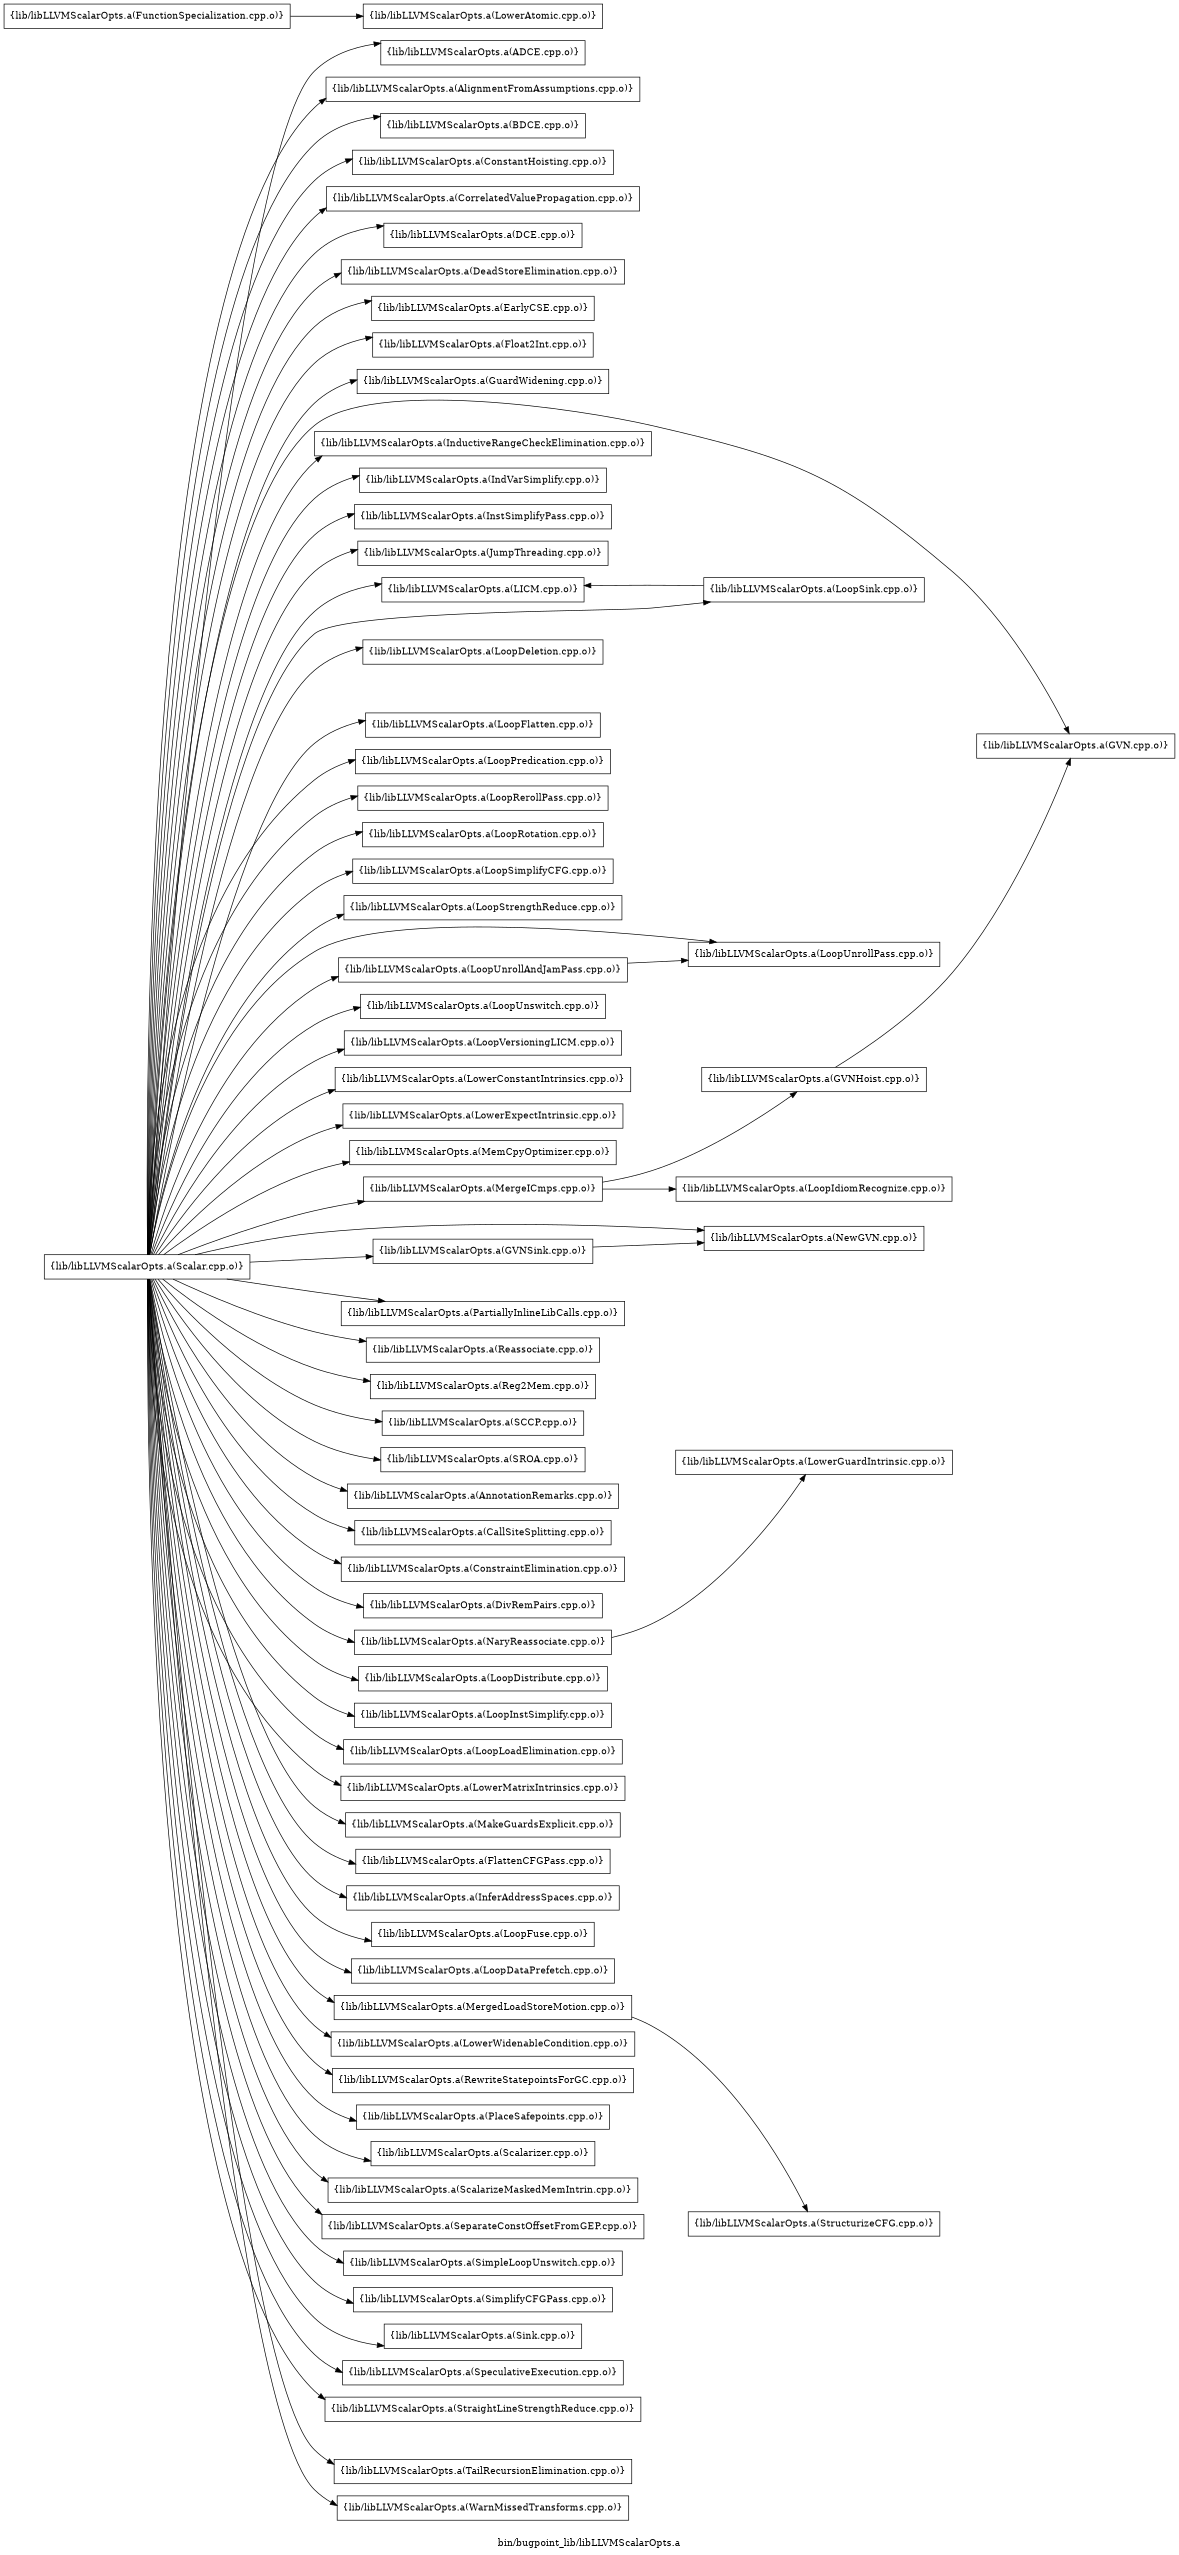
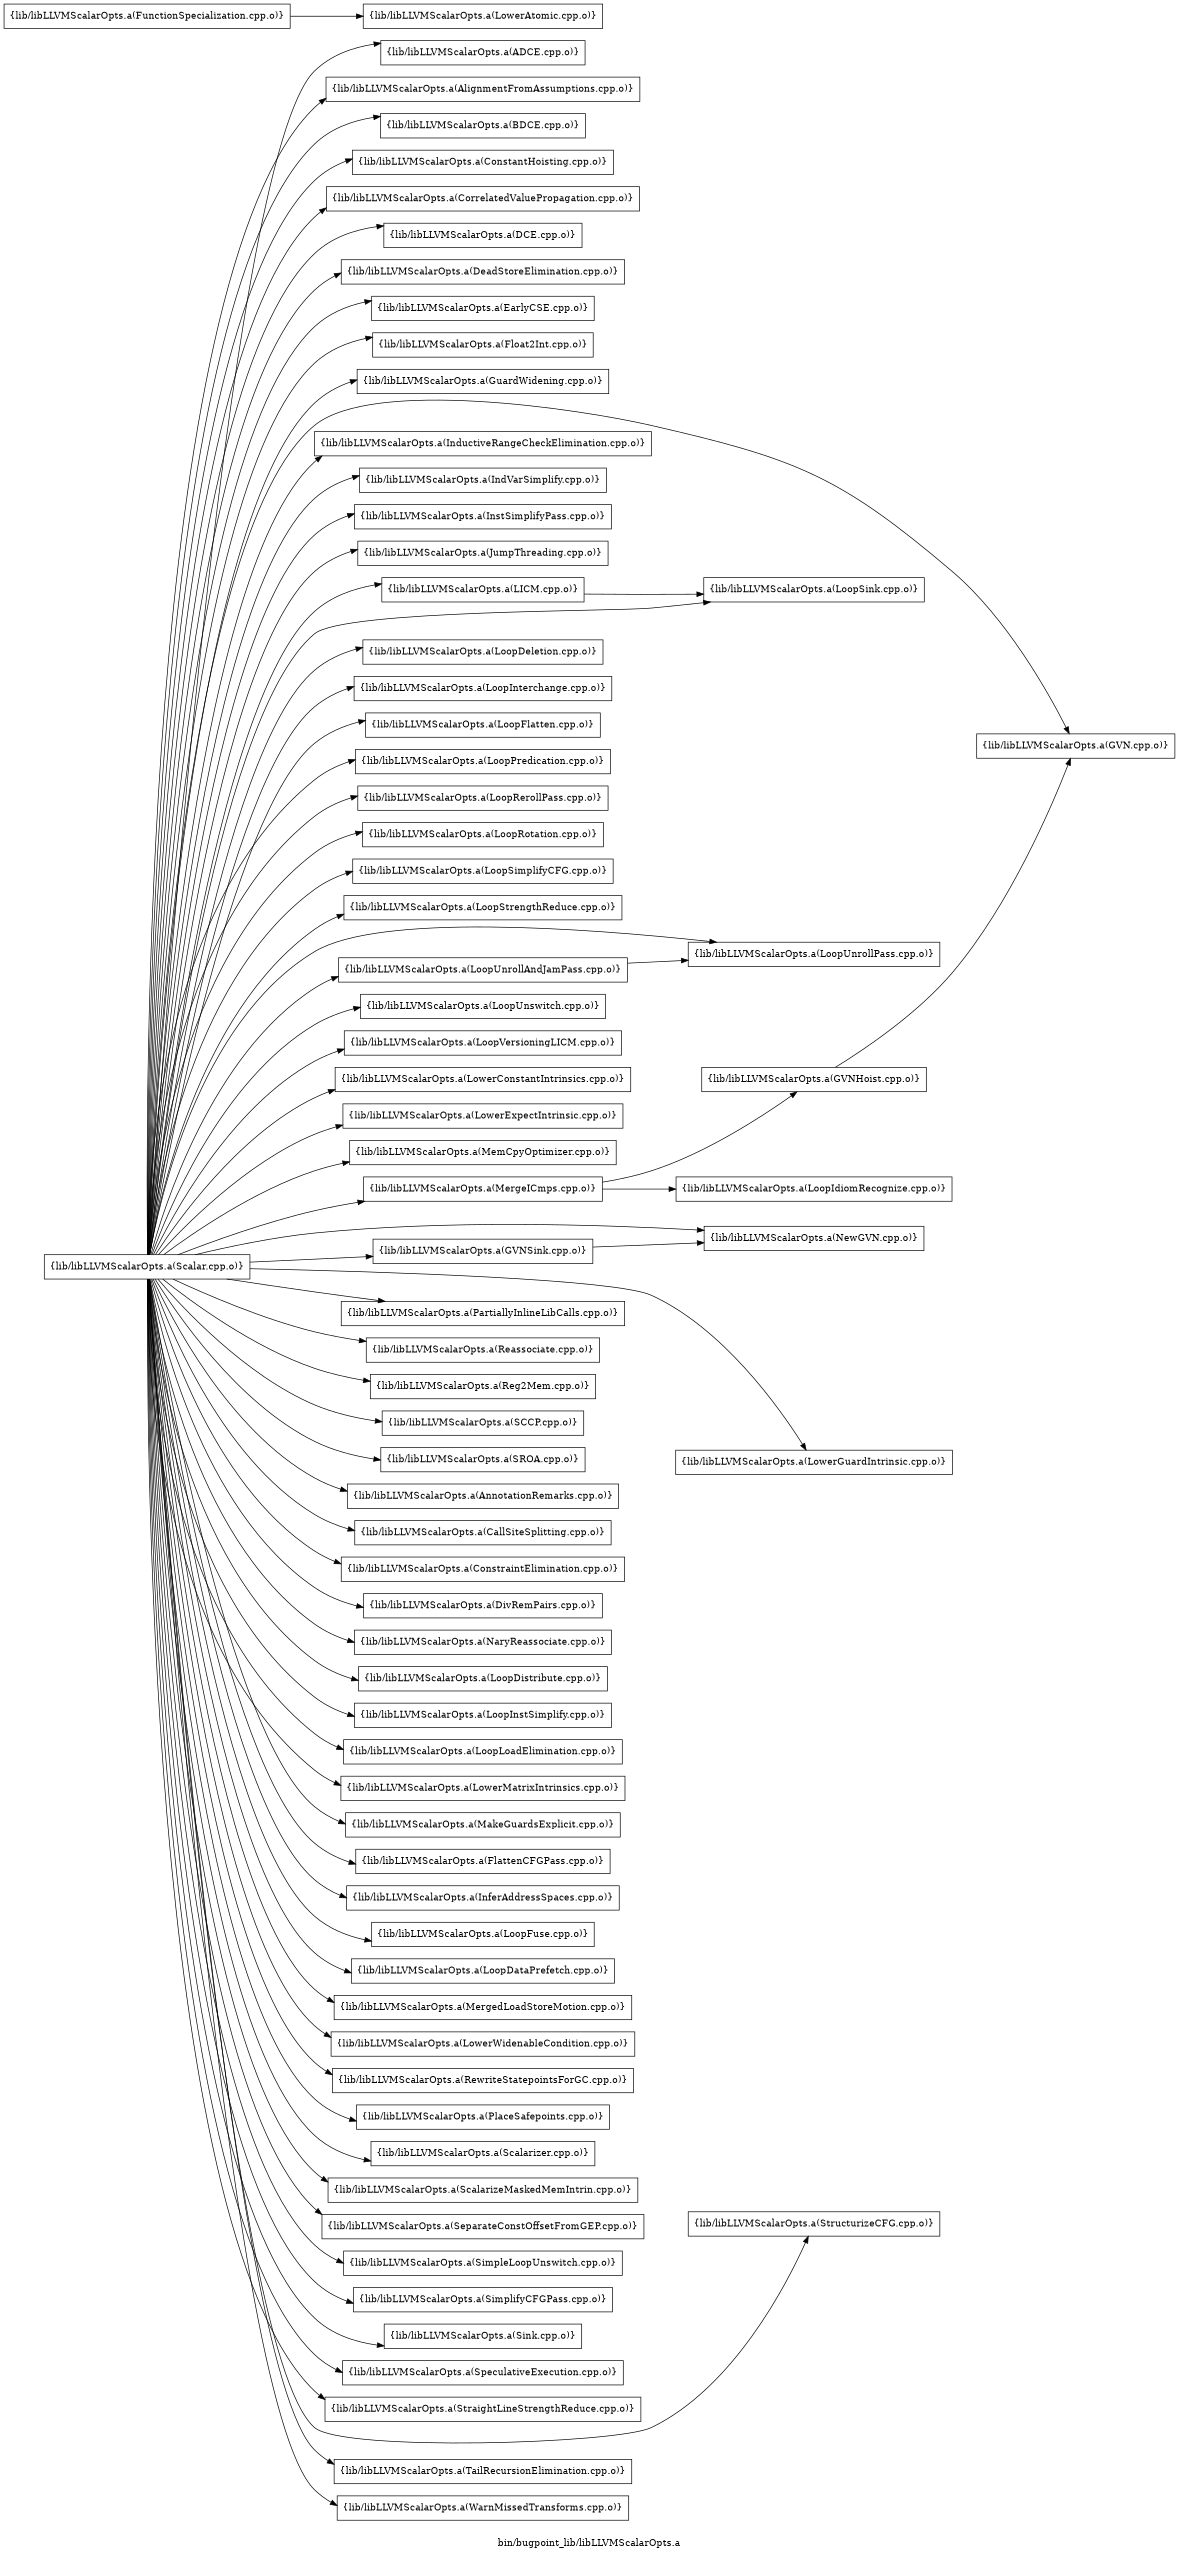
(647, 585) -> (640, 594)
none -> (483, 689)
(720, 1576) -> (559, 1282)
(733, 2096) -> (302, 2403)
